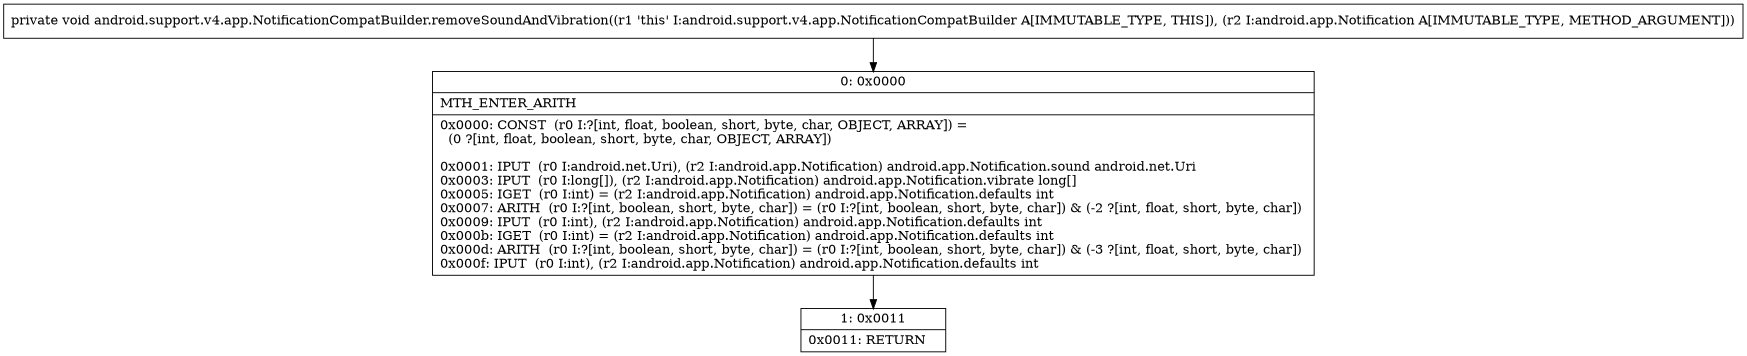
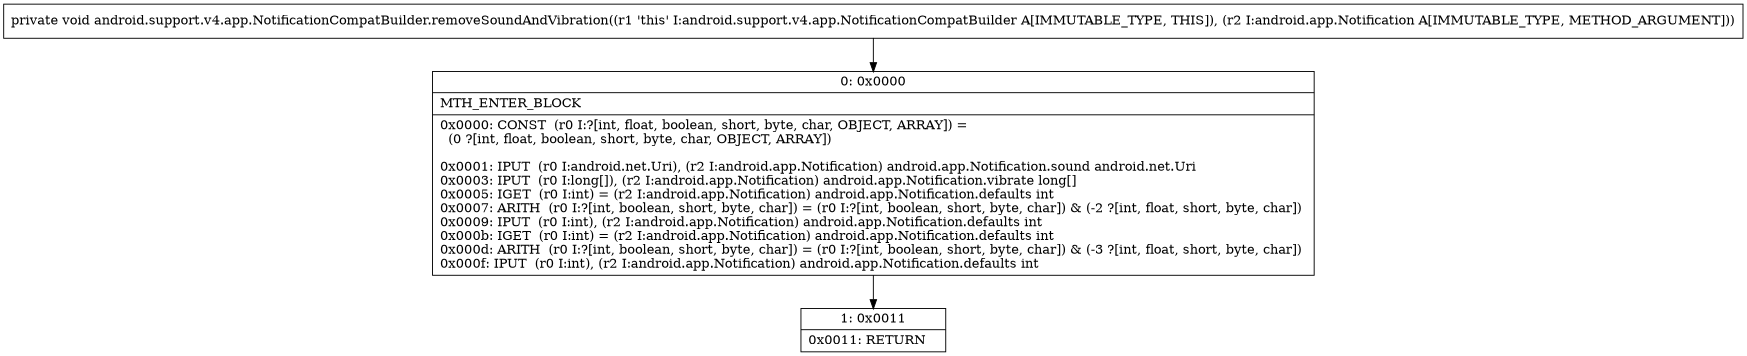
(508, 103) -> (511, 103)
